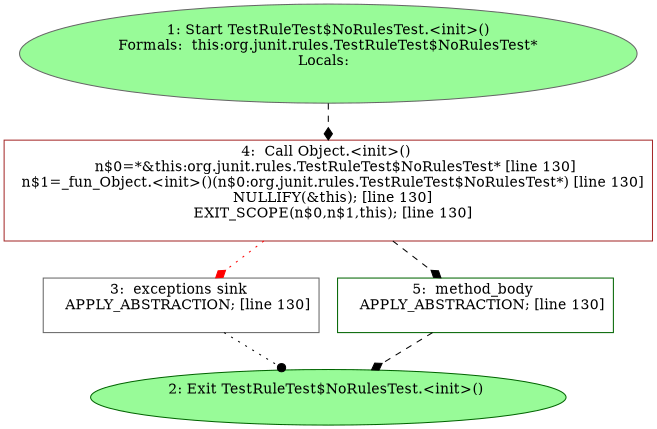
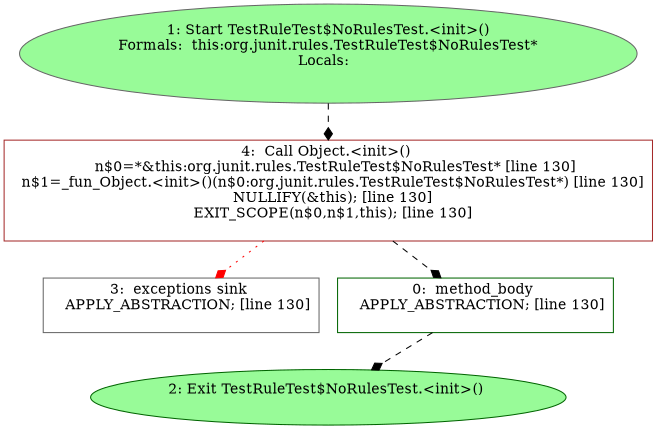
(475, 305) -> (475, 305)
(251, 349) -> none
